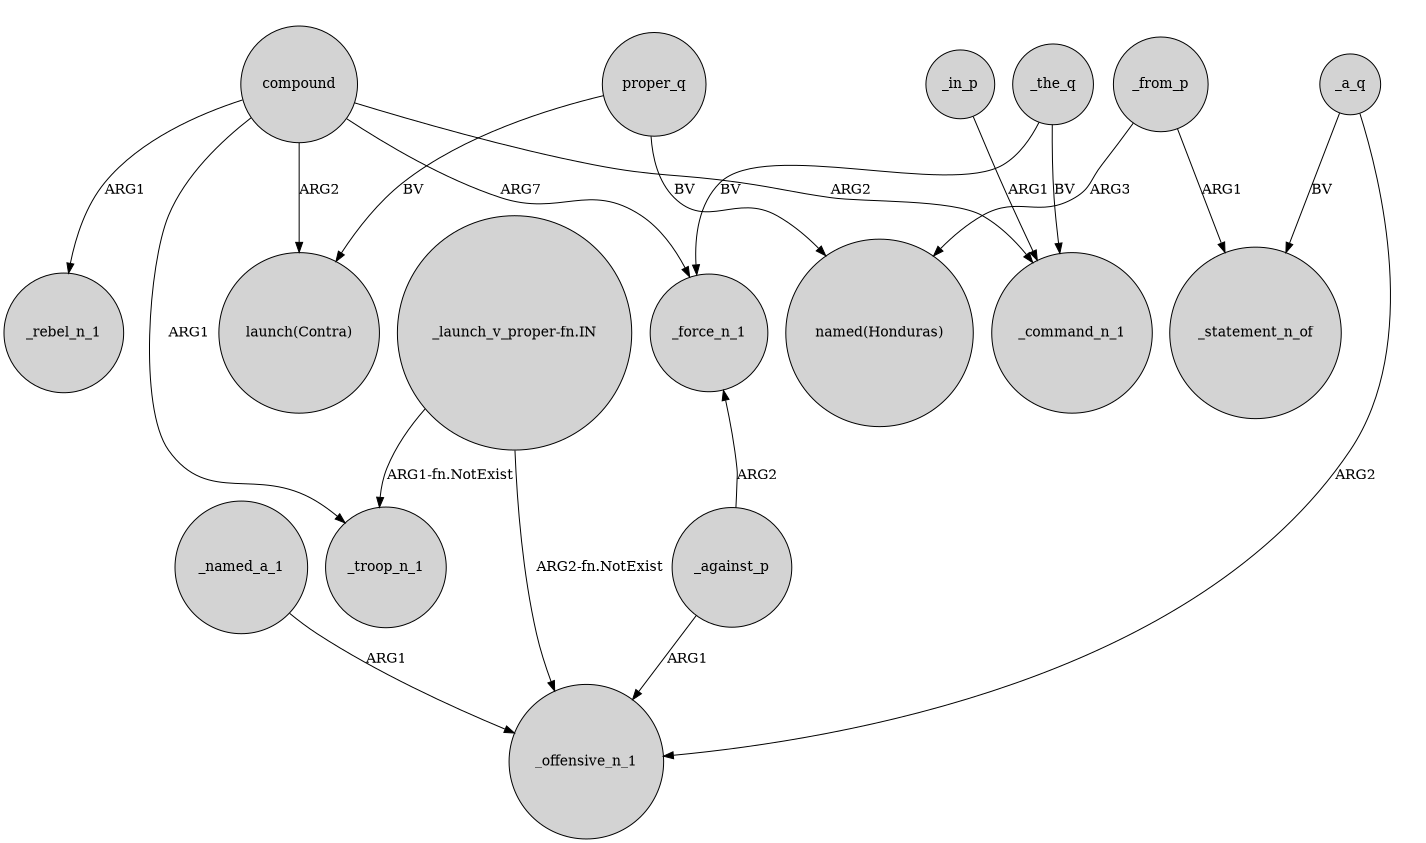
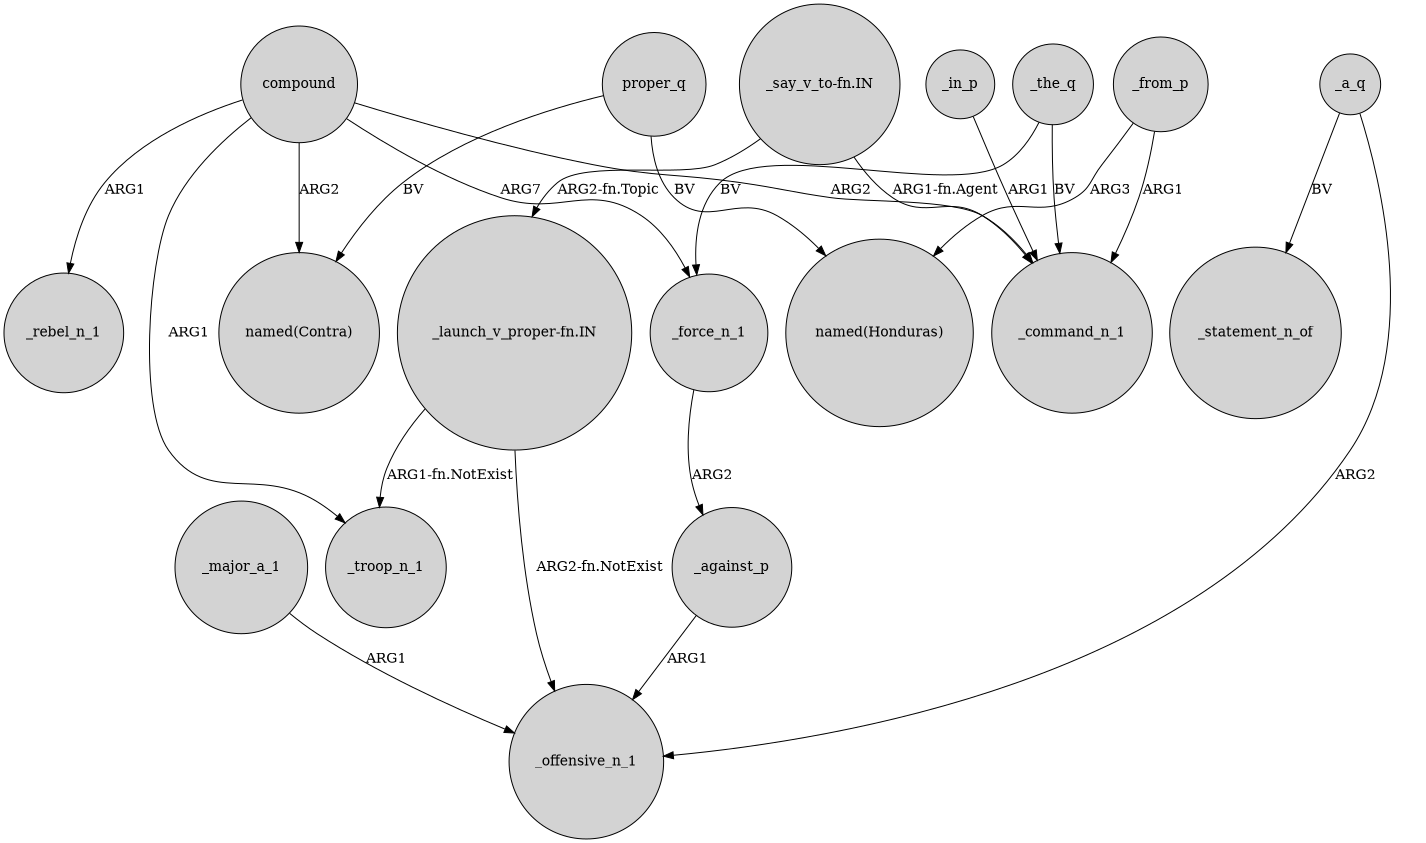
none -> (820, 84)
(1199, 186) -> (1140, 194)
(299, 333) -> (299, 333)
(735, 454) -> (688, 448)
(241, 567) -> (241, 567)
